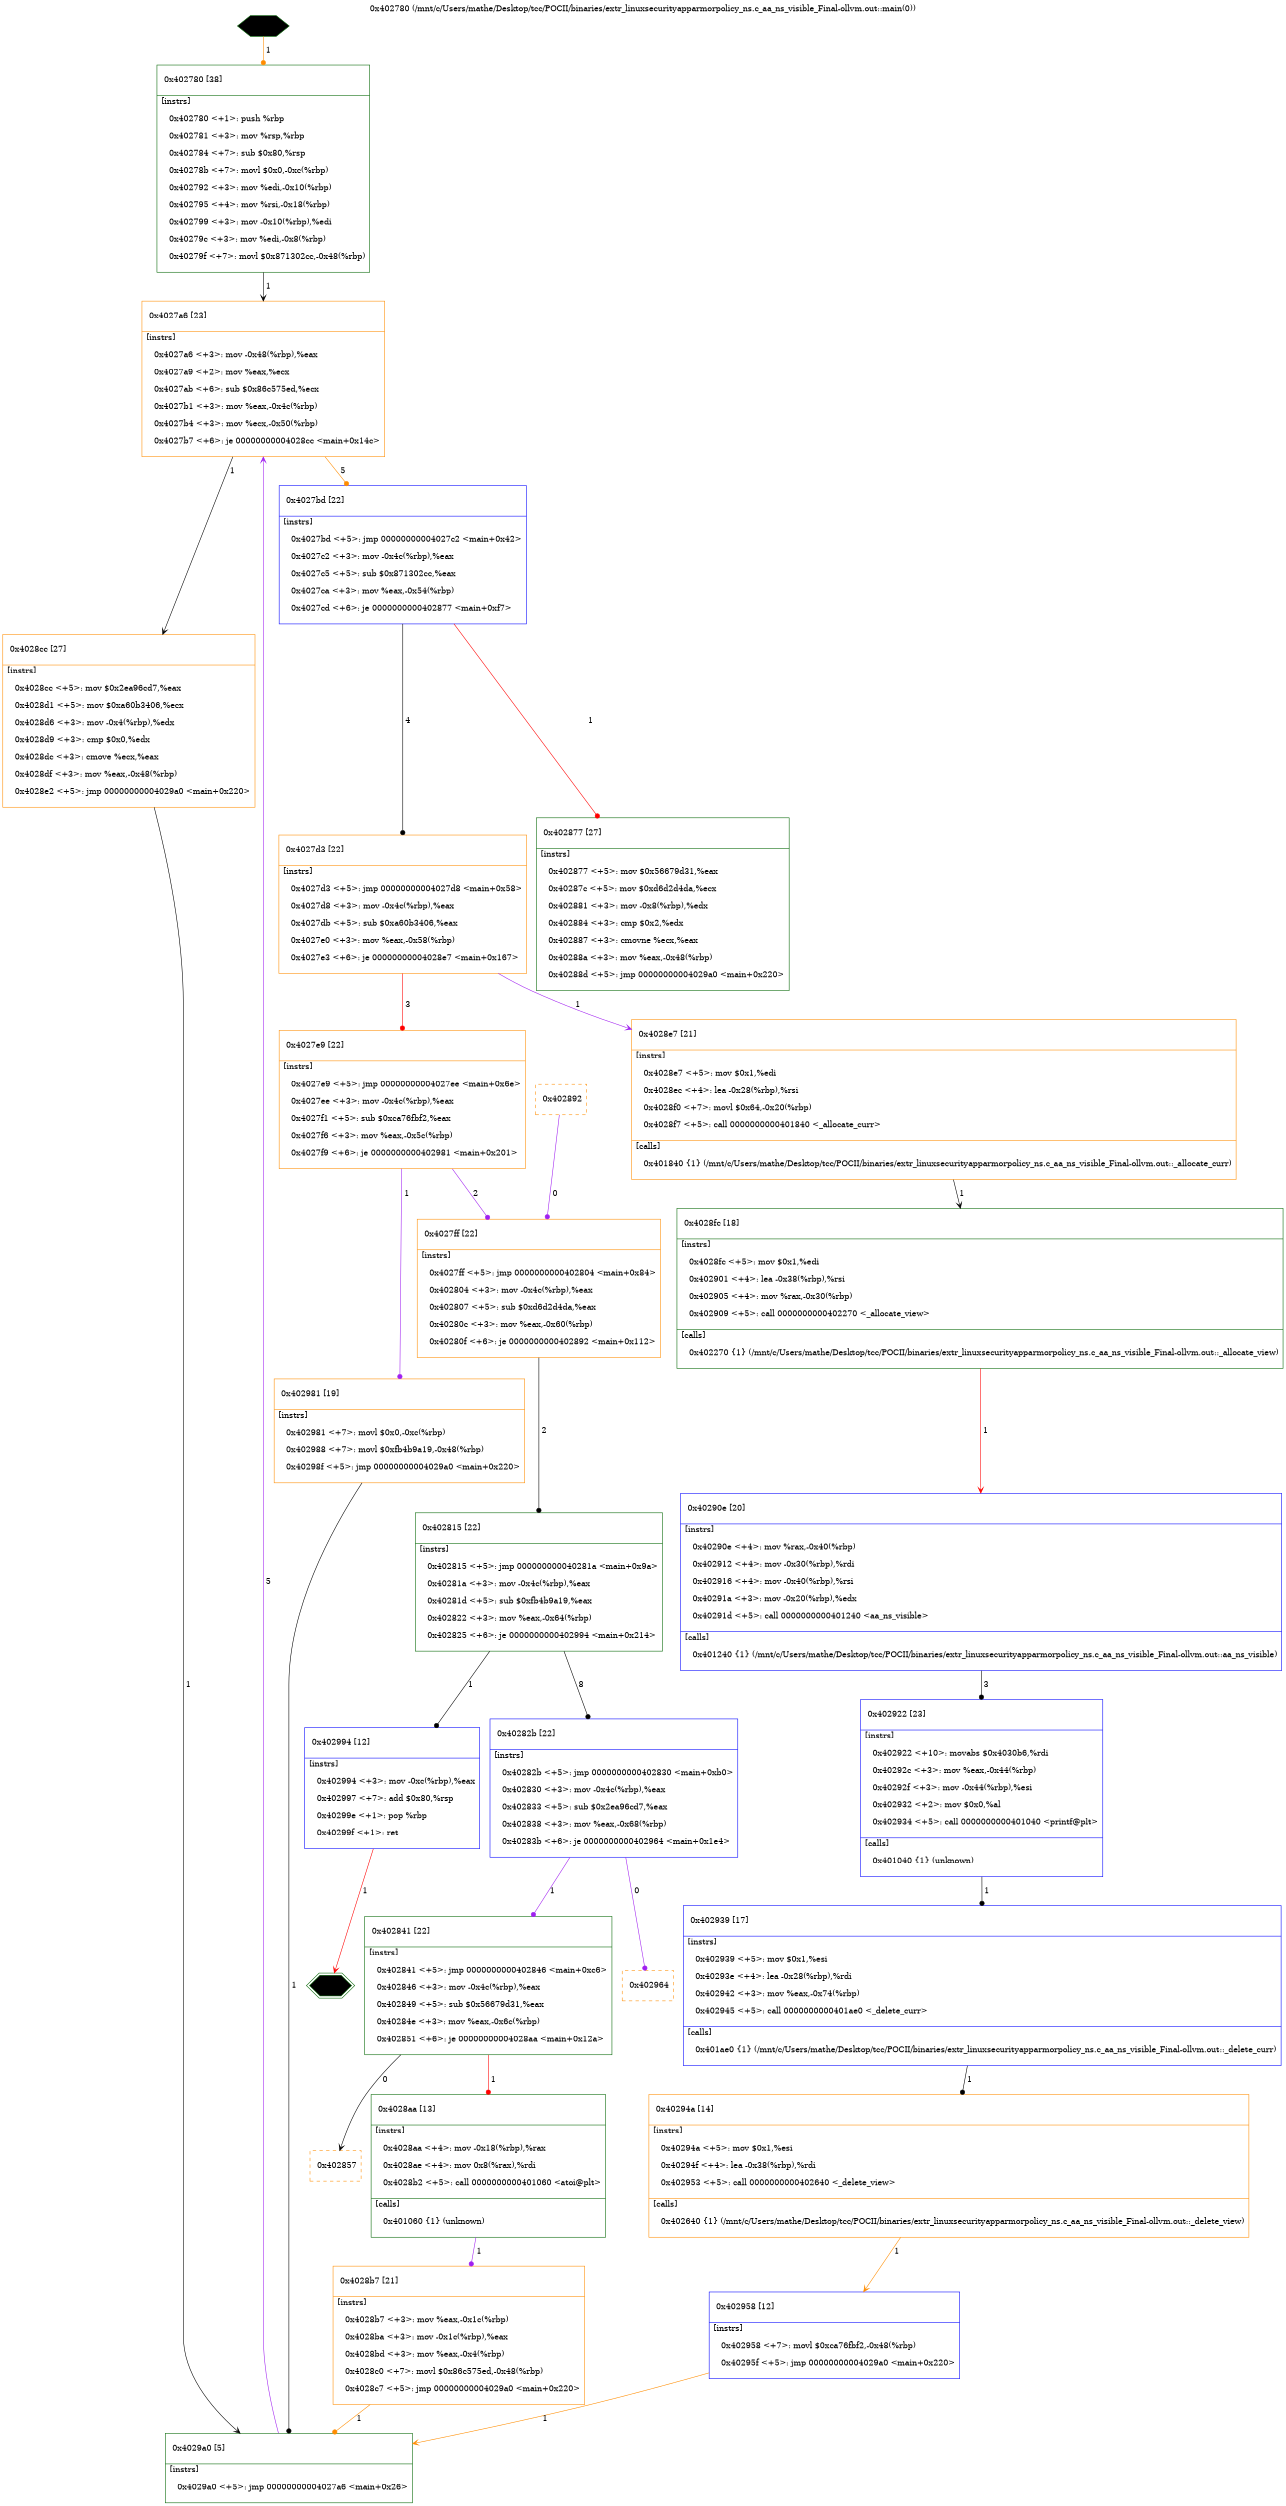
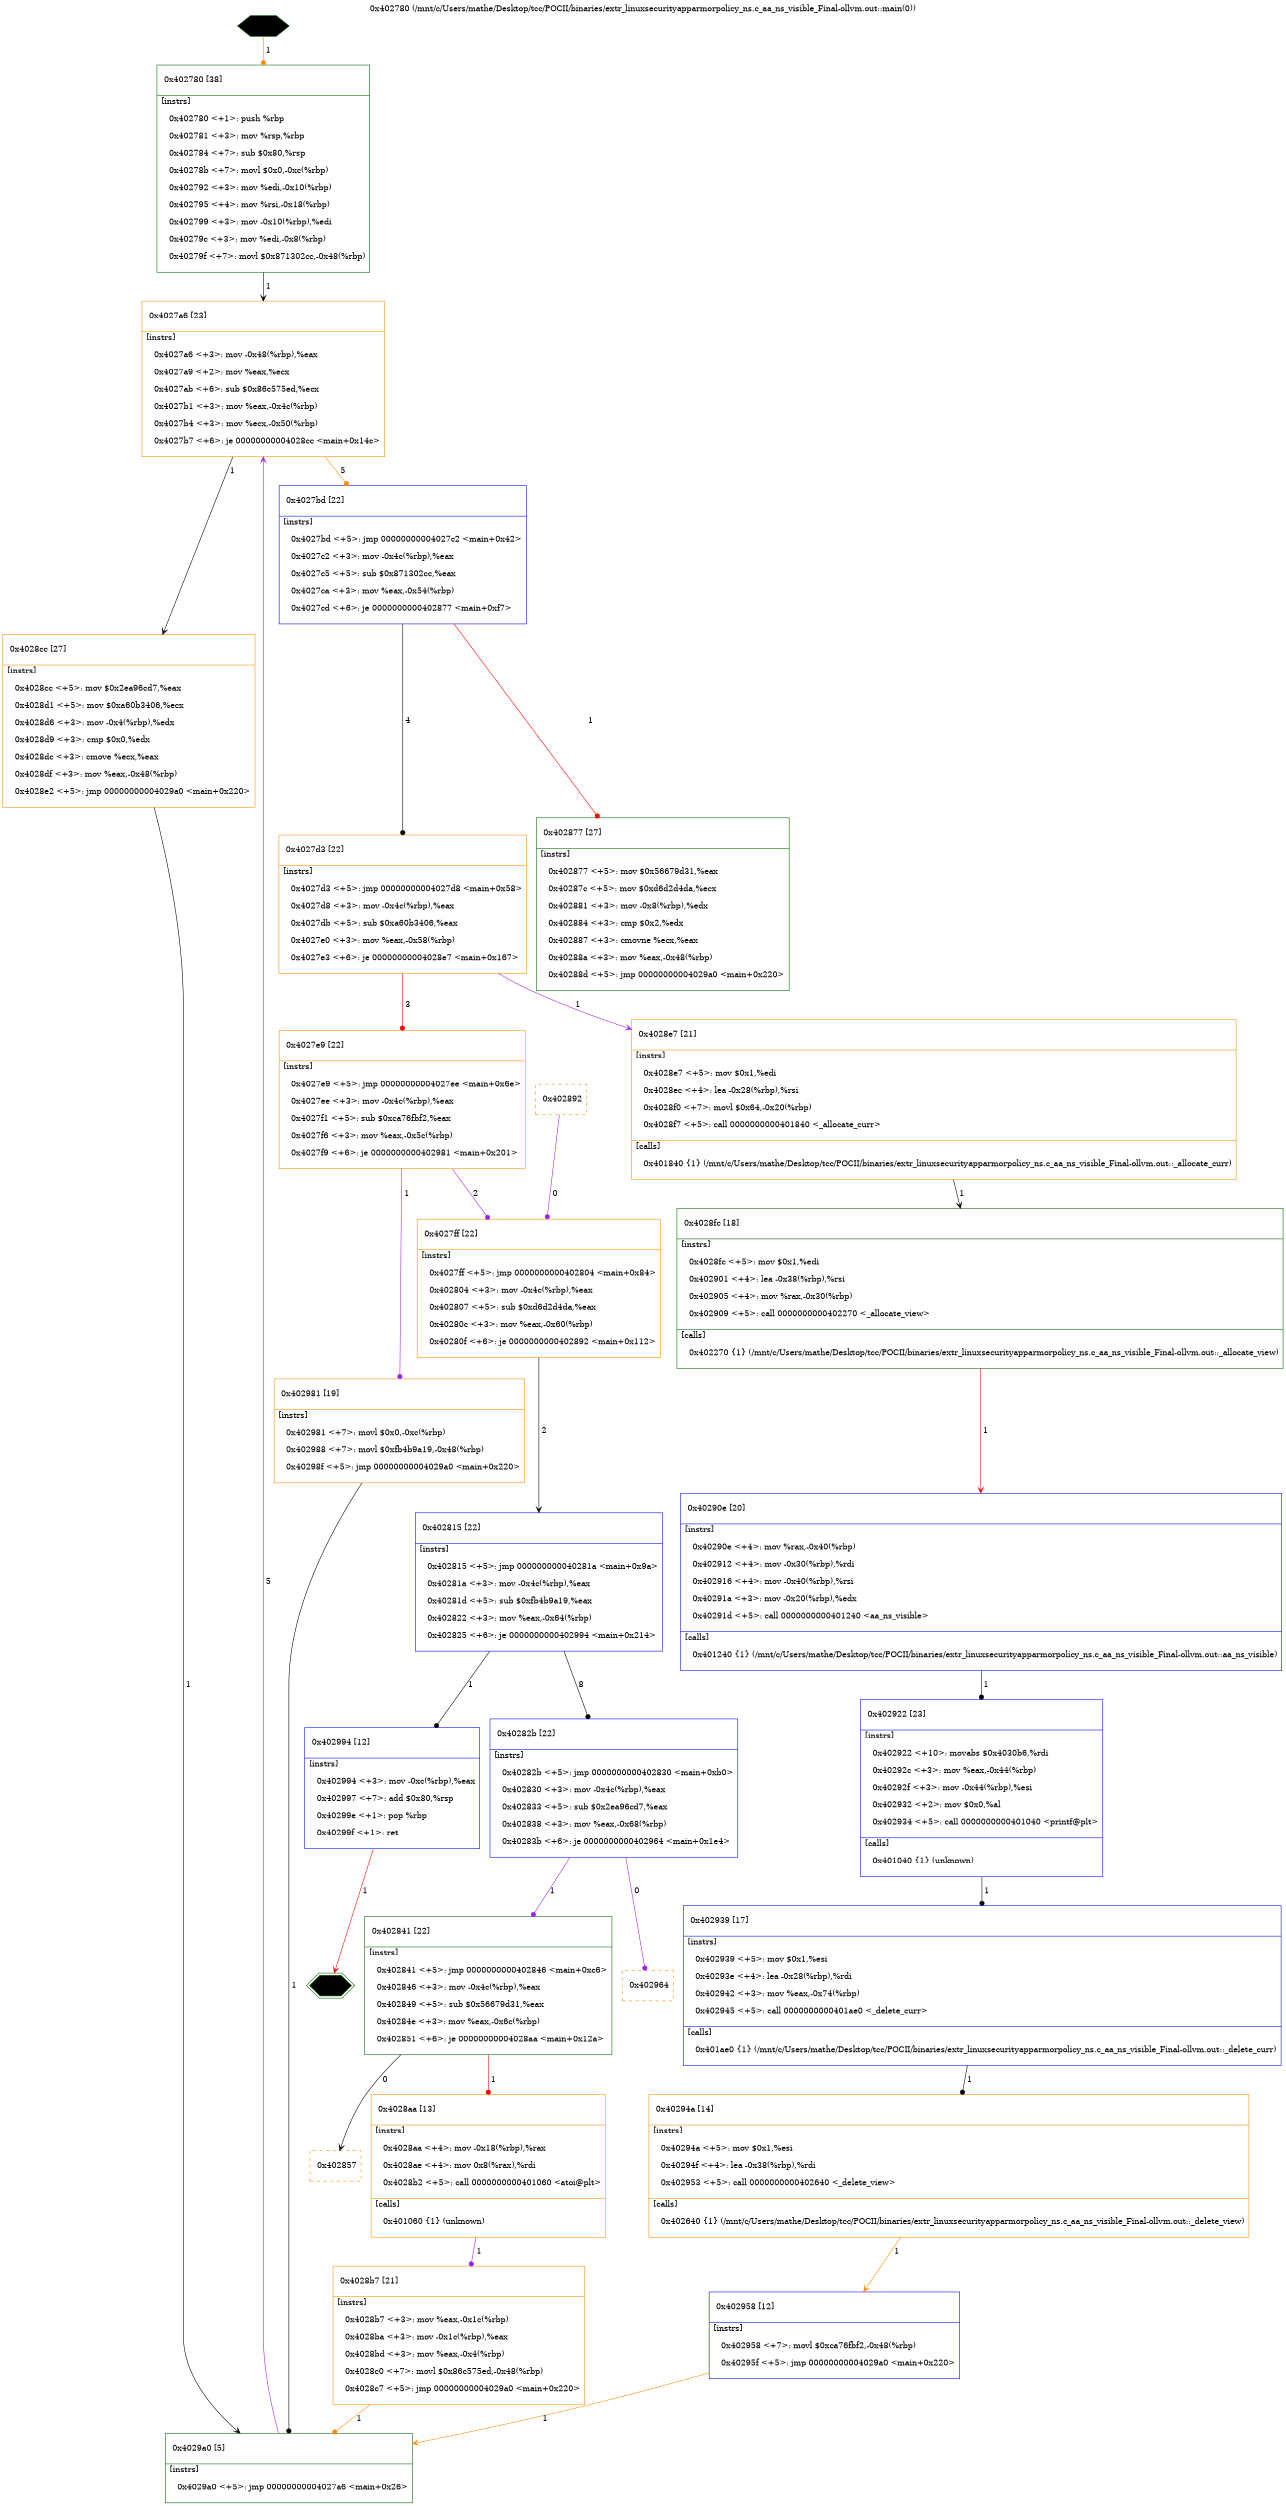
(539, 1433) -> (539, 1432)
(539, 1582) -> (539, 1582)
(985, 1685) -> (985, 1685)
(488, 2166) -> (488, 2166)
